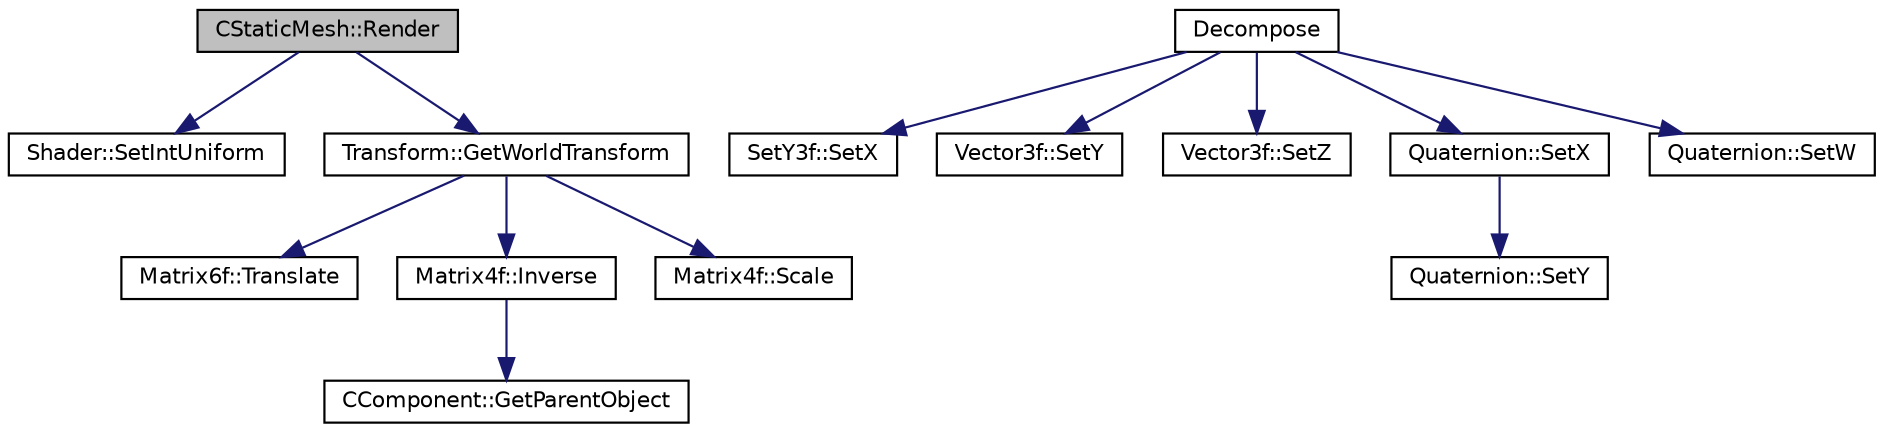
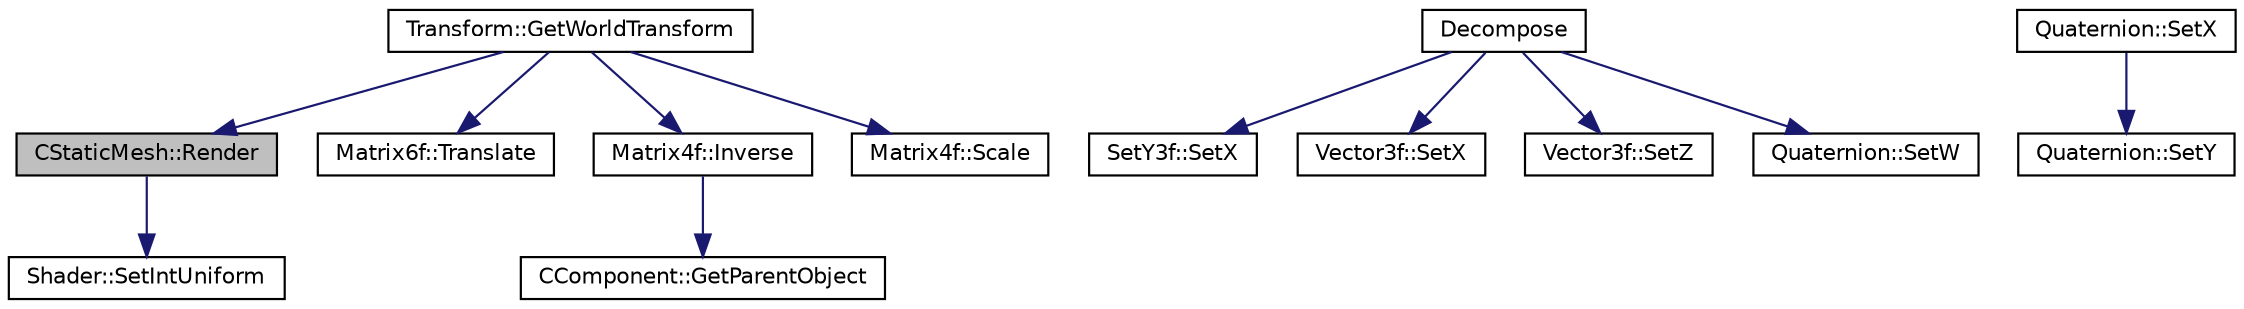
(408, 86) -> (369, 90)
(1368, 88) -> none
(1030, 154) -> (1391, 154)
